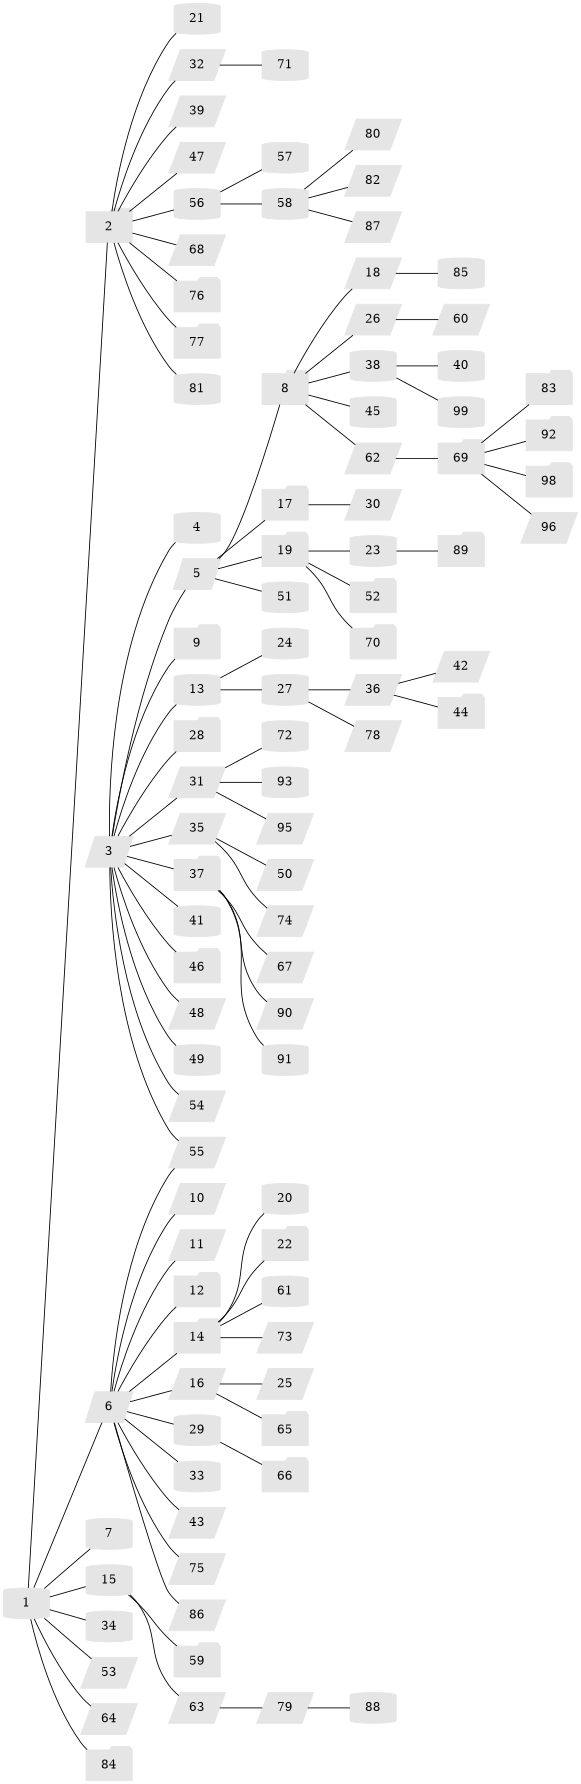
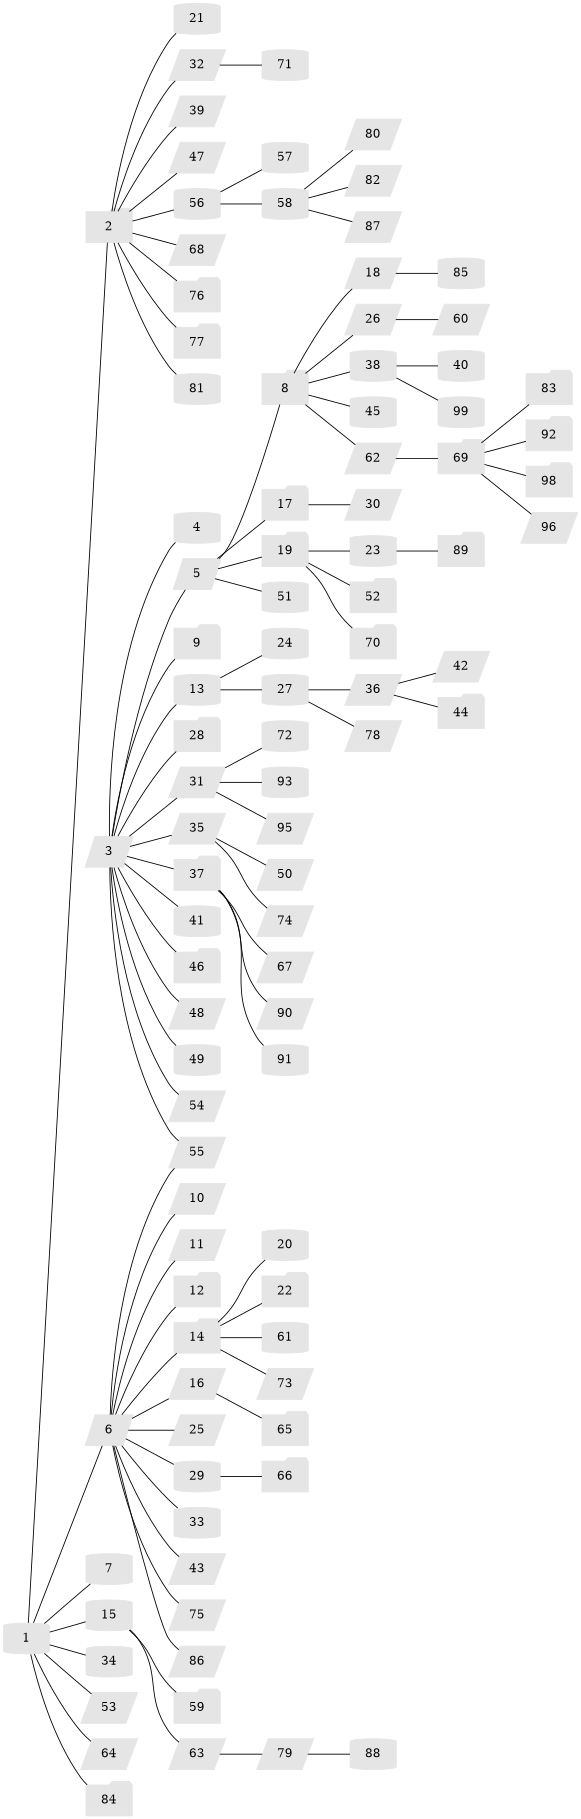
(241, 1384) -> (151, 1430)
